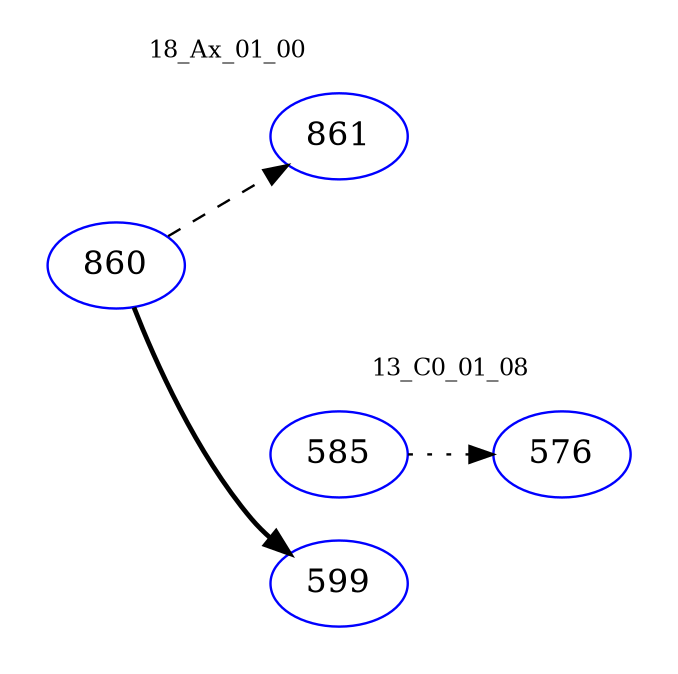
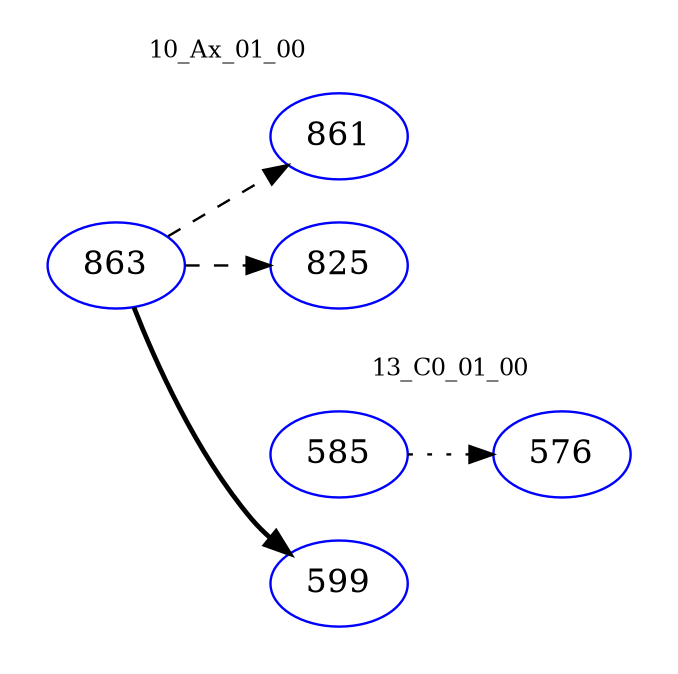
(228, 51) -> (228, 51)
(116, 265) -> (116, 265)
none -> (339, 265)
(451, 370) -> (451, 370)
